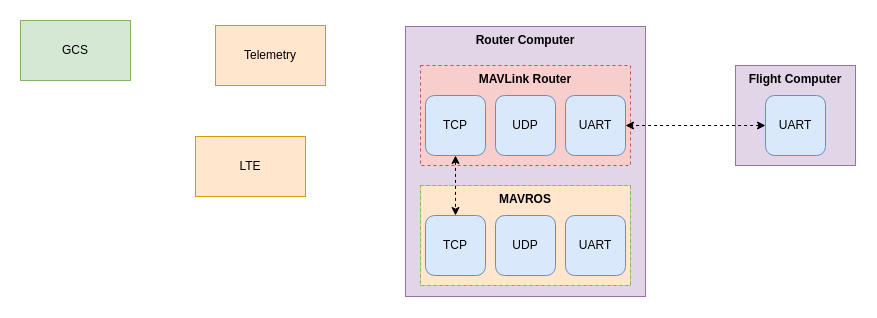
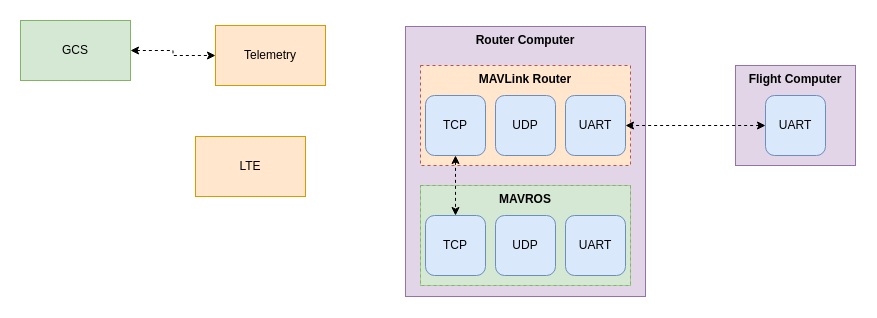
none -> (173, 53)
(526, 80) -> (526, 80)
(526, 200) -> (526, 200)
